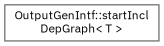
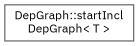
(82, 23) -> (69, 23)
